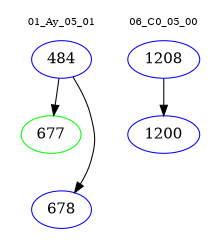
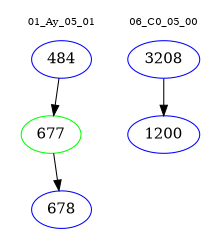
(164, 59) -> (164, 59)
(94, 130) -> (56, 167)
